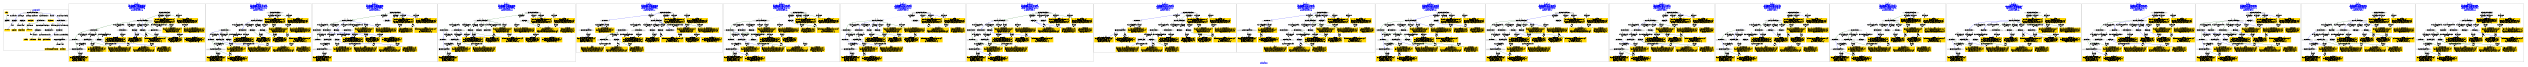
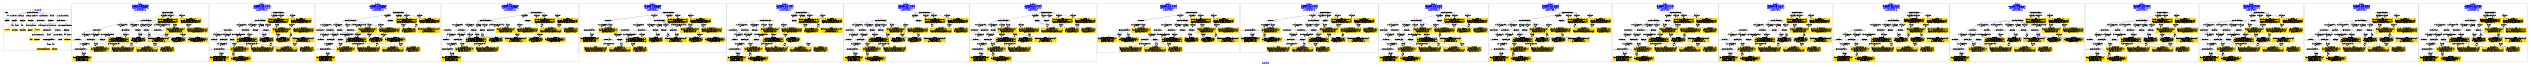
none -> (15, 30)
(26, 40) -> (60, 40)
(47, 40) -> (37, 40)
